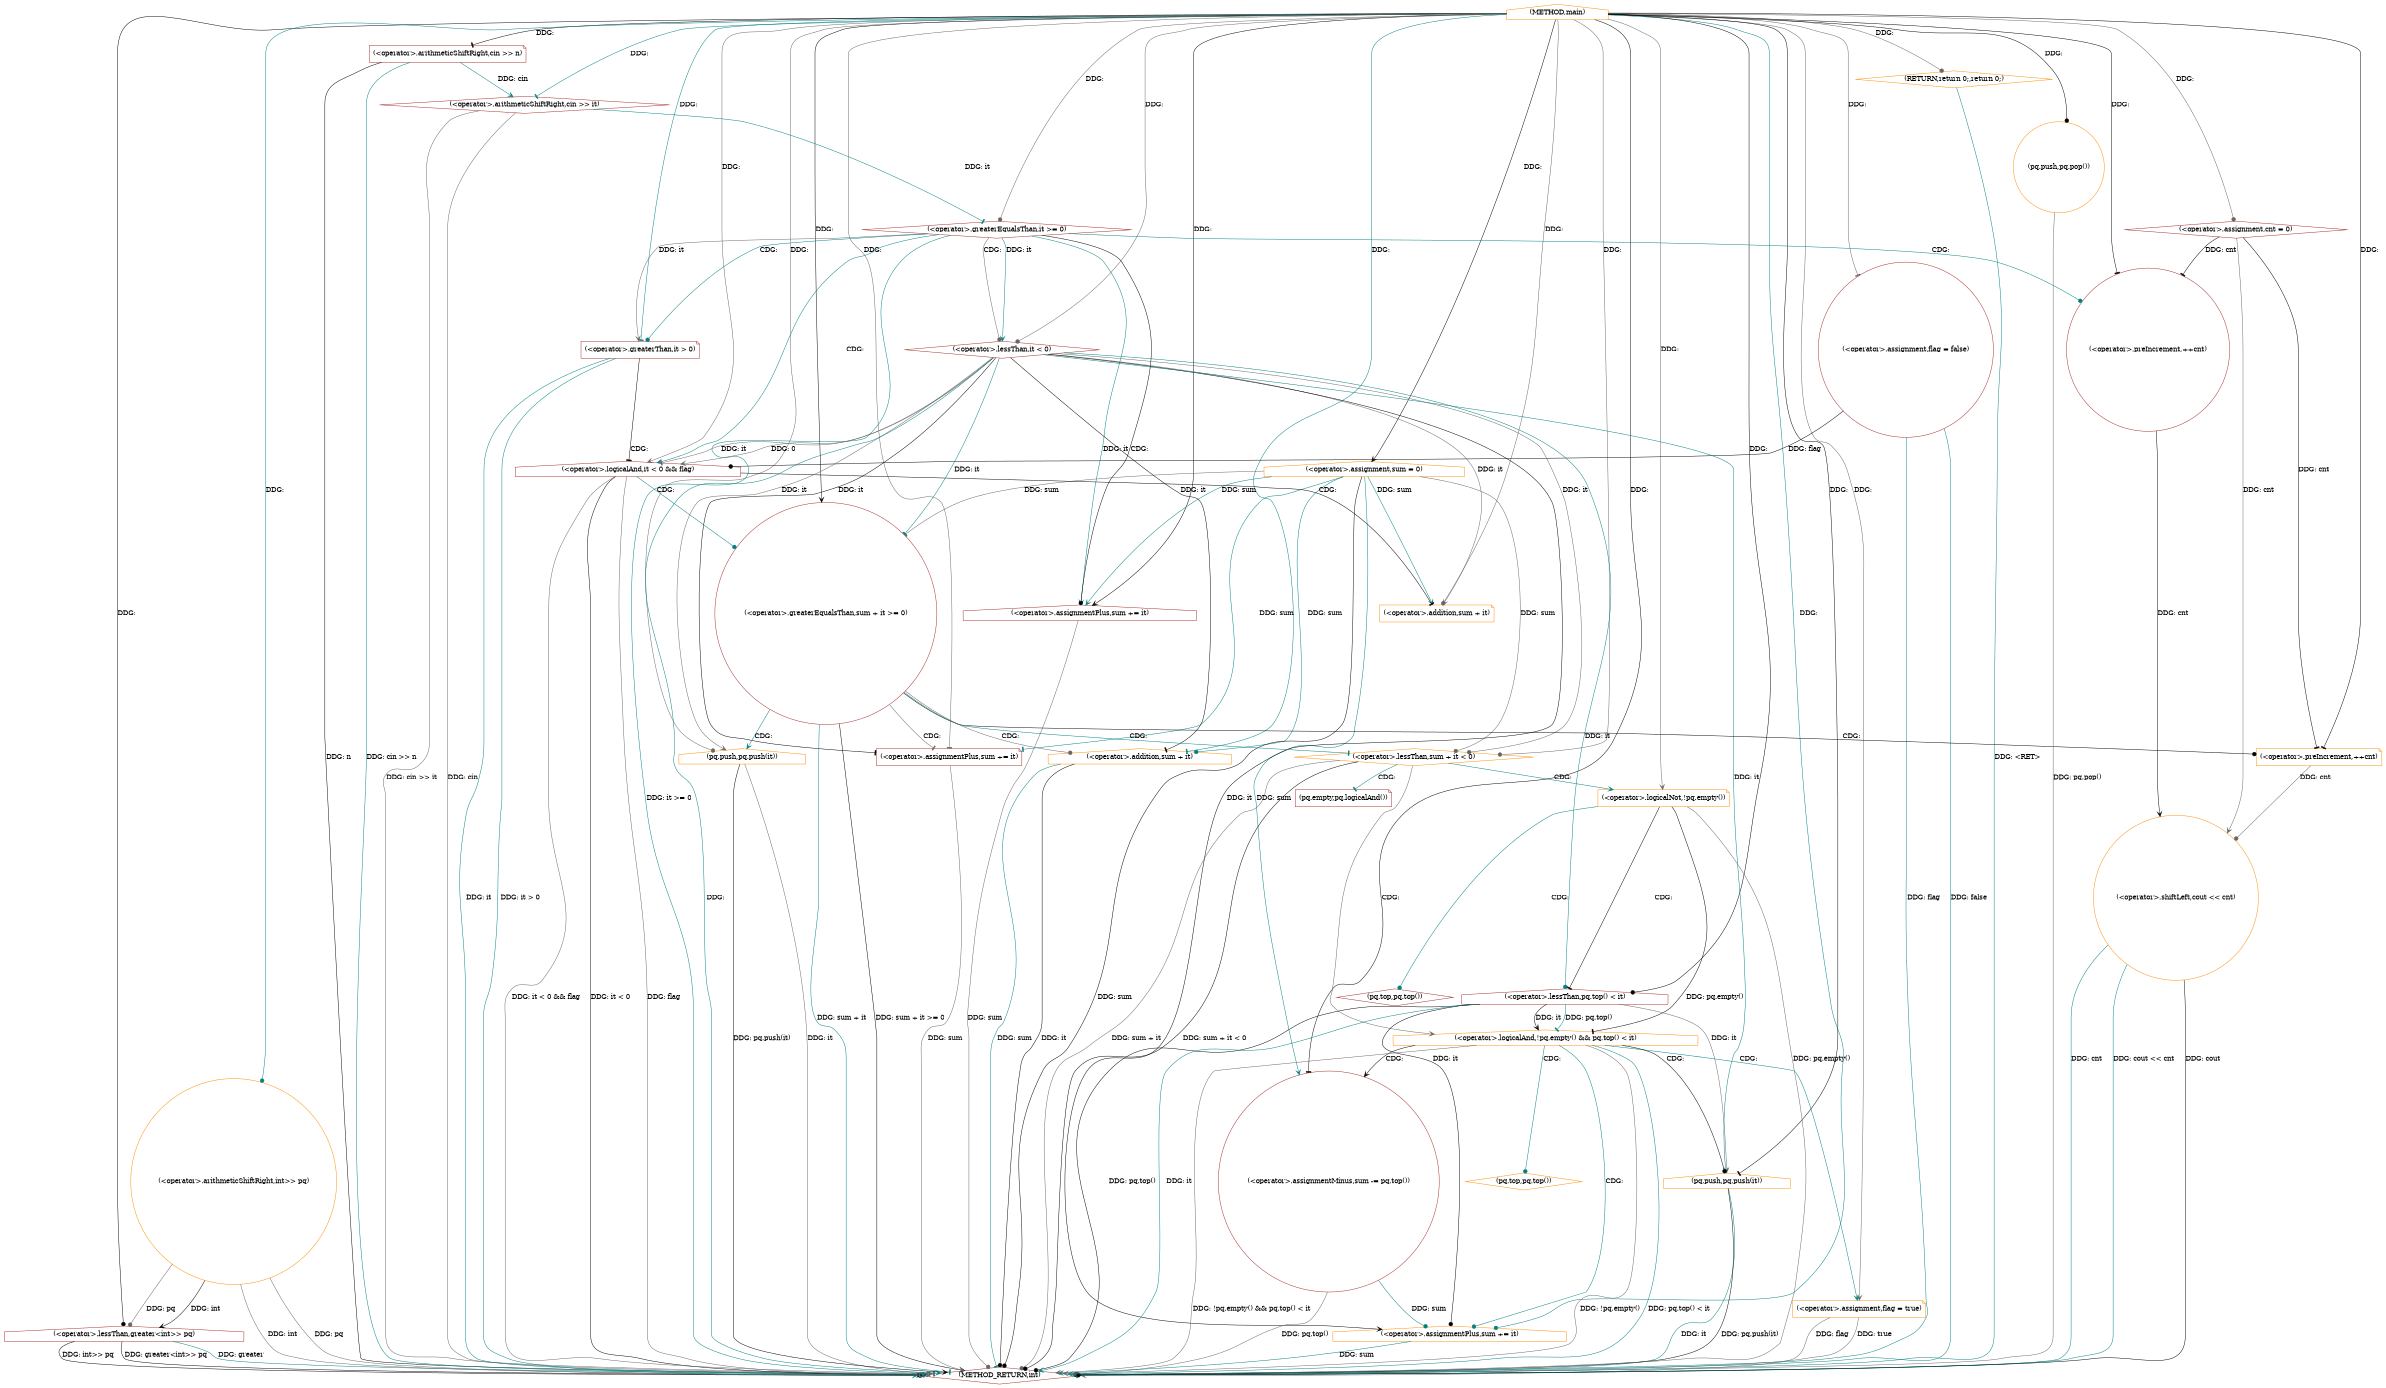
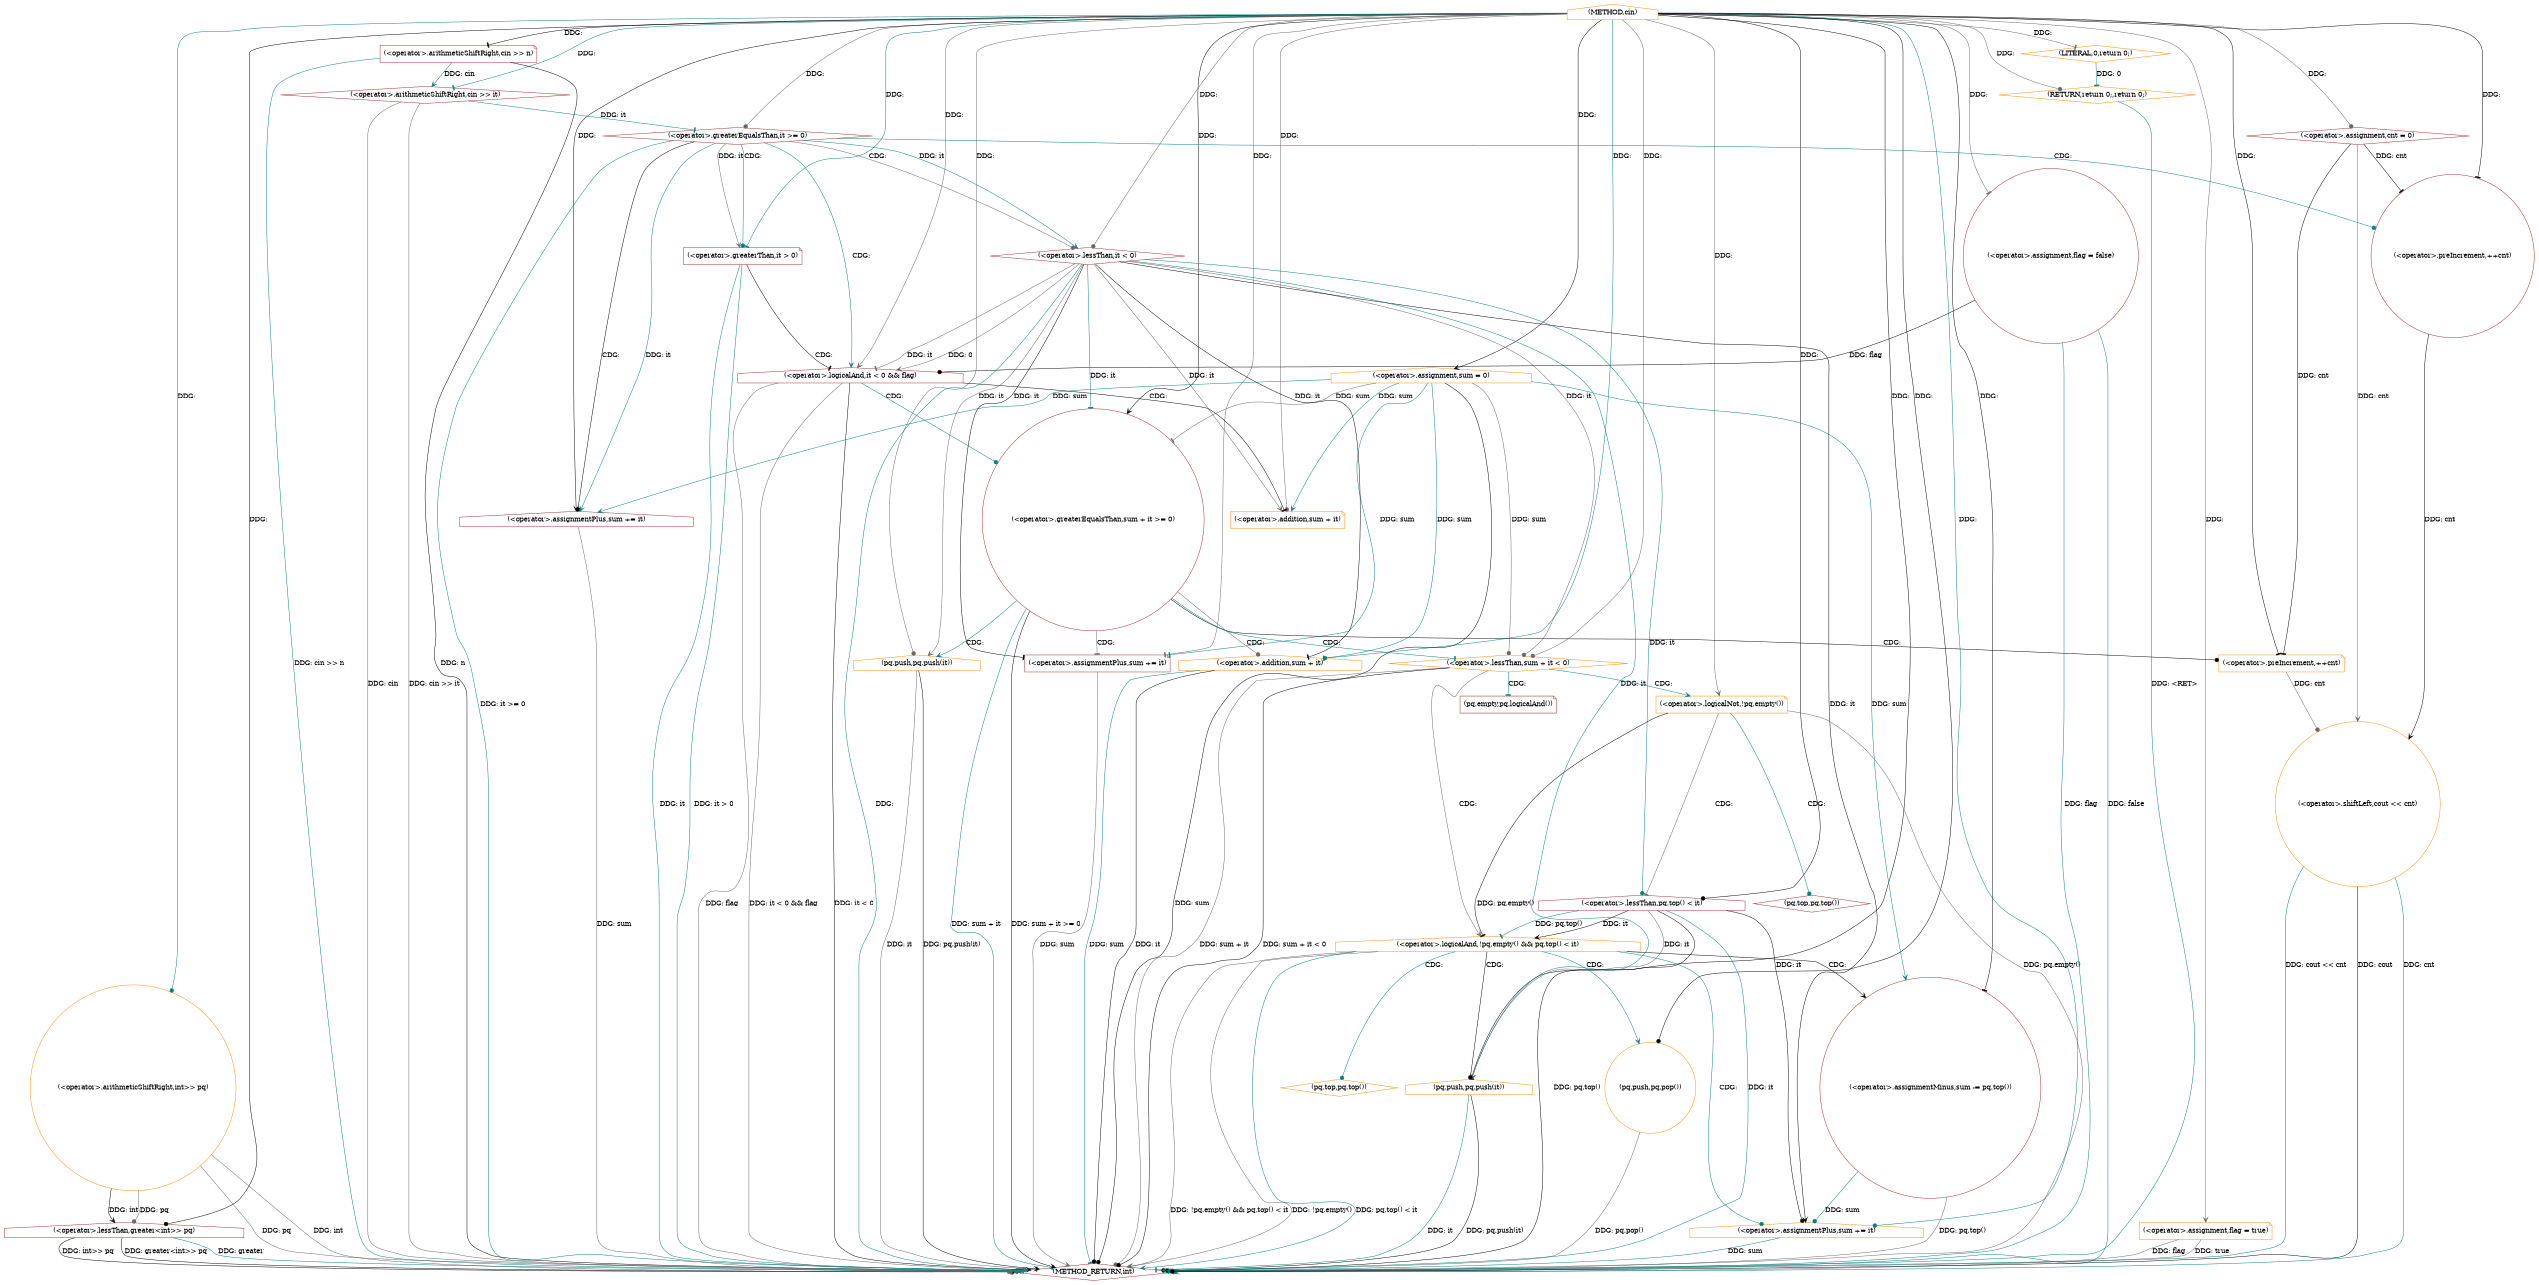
(1557, 13) -> (1613, 13)
none -> (2096, 54)
(1615, 897) -> (1684, 804)
(1804, 1090) -> (1603, 981)
